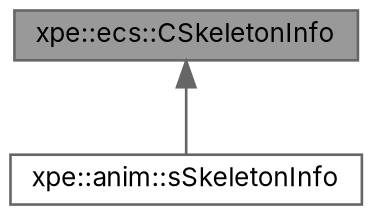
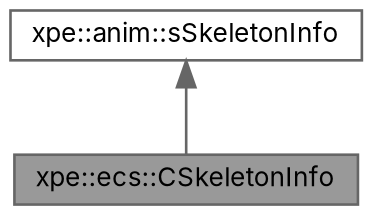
(186, 121) -> (186, 121)
